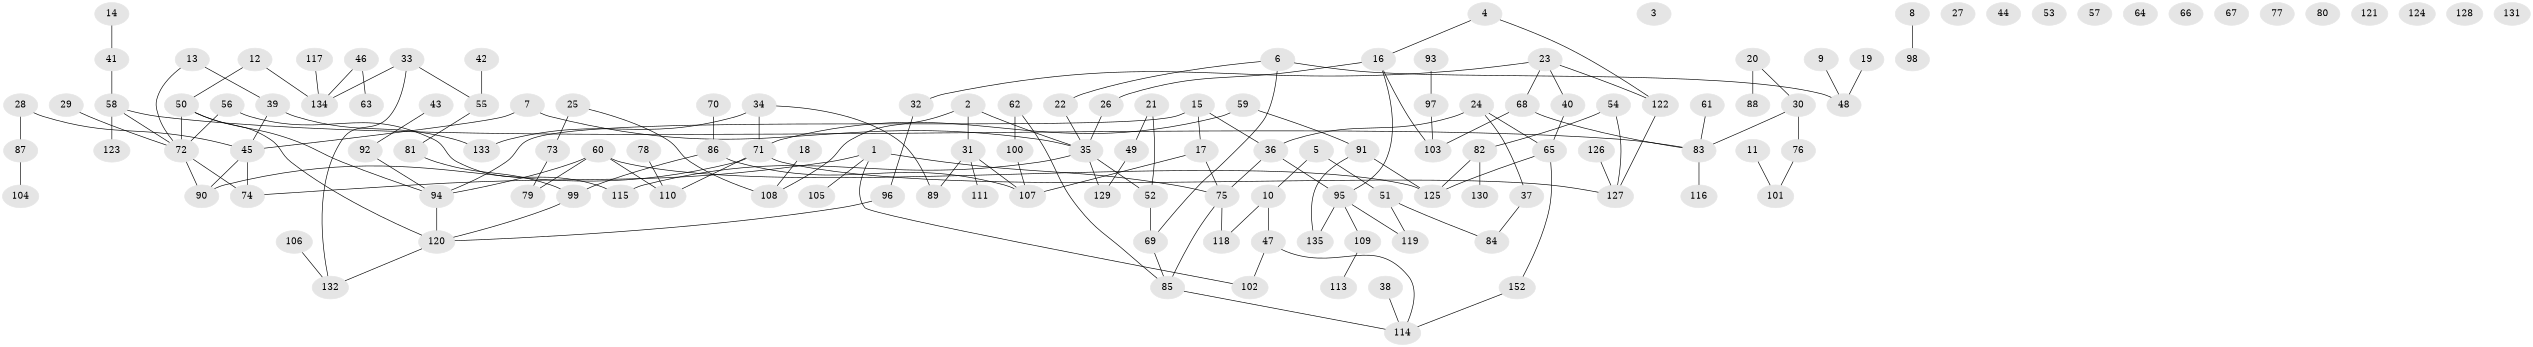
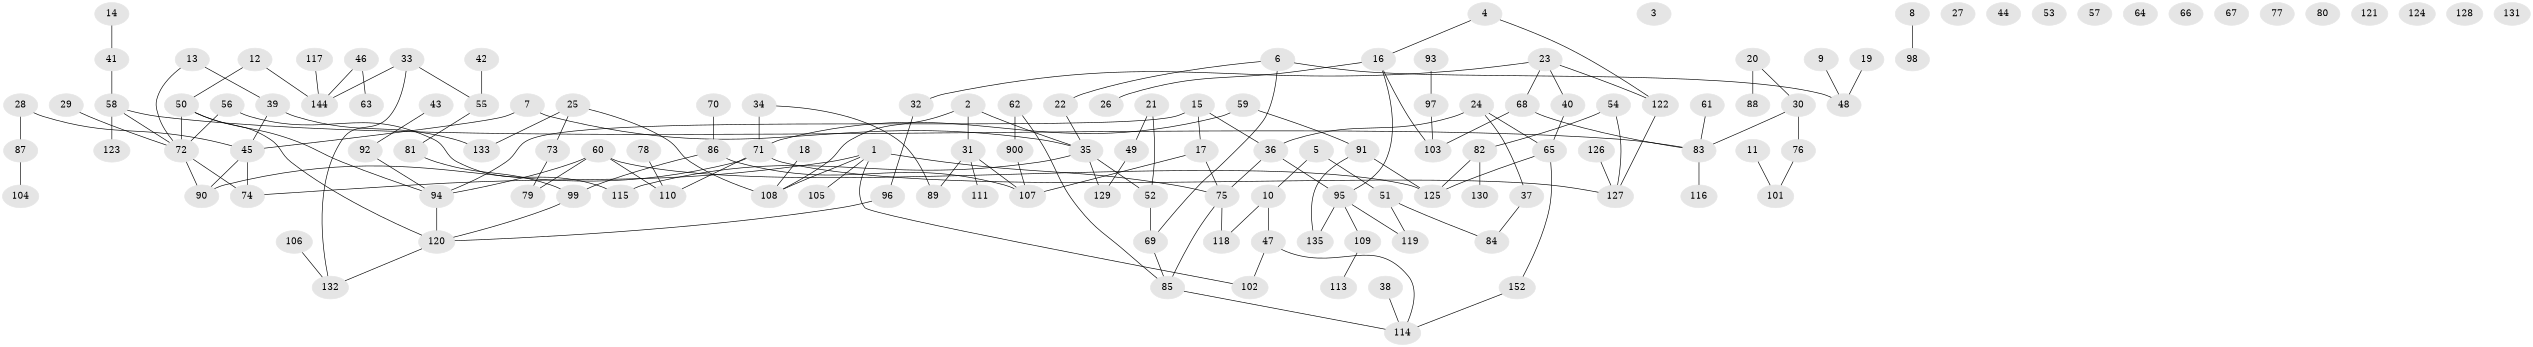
(320, 105) -> (320, 105)
(1096, 127) -> none
(621, 129) -> (528, 128)
(1015, 151) -> (1015, 151)
none -> (822, 173)
